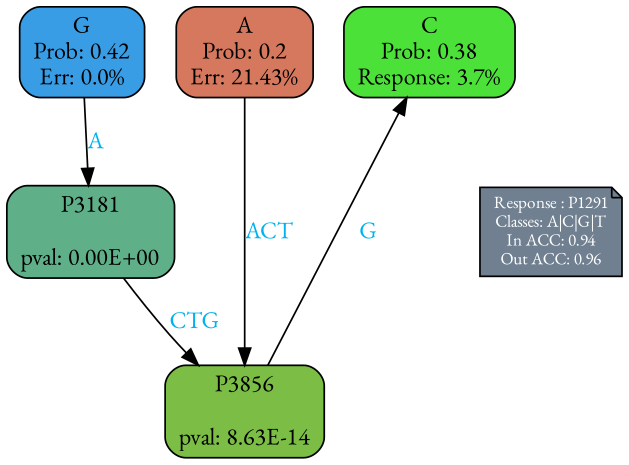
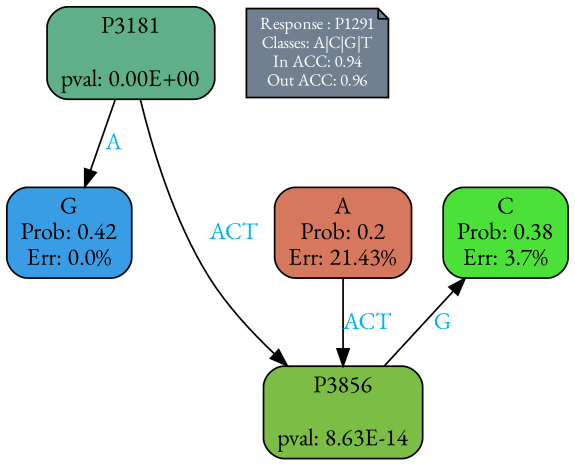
(429, 52) -> (506, 233)
(86, 133) -> (103, 135)
(195, 322) -> (234, 233)
